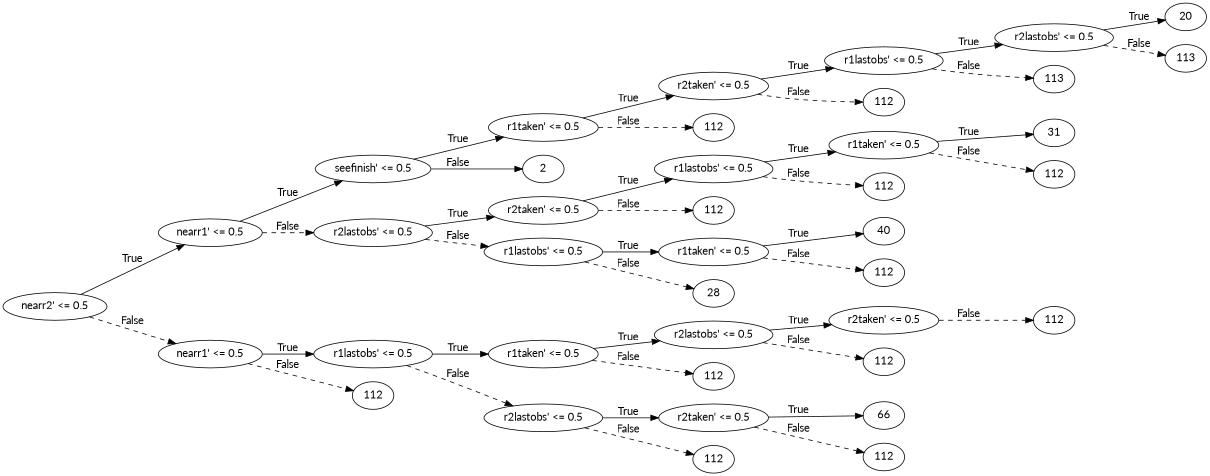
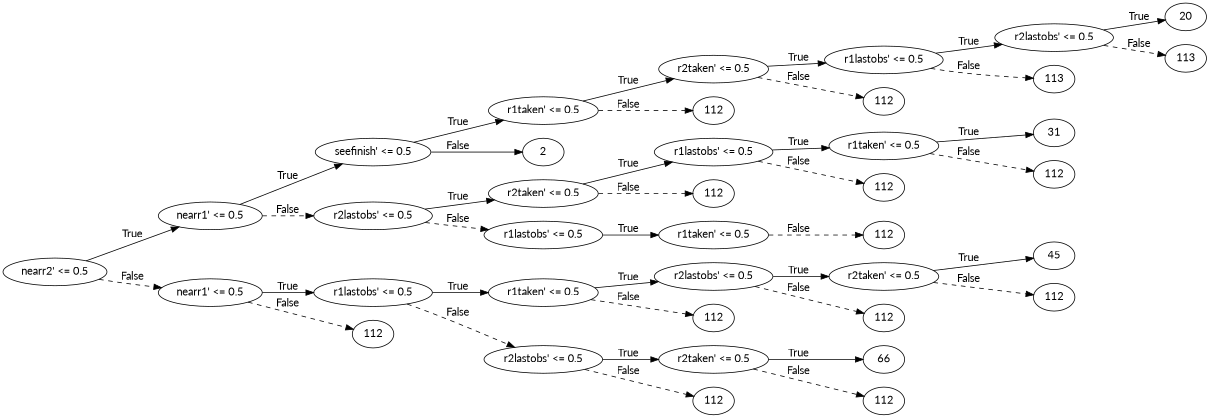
(884, 231) -> none
none -> (1054, 256)
(714, 293) -> none
